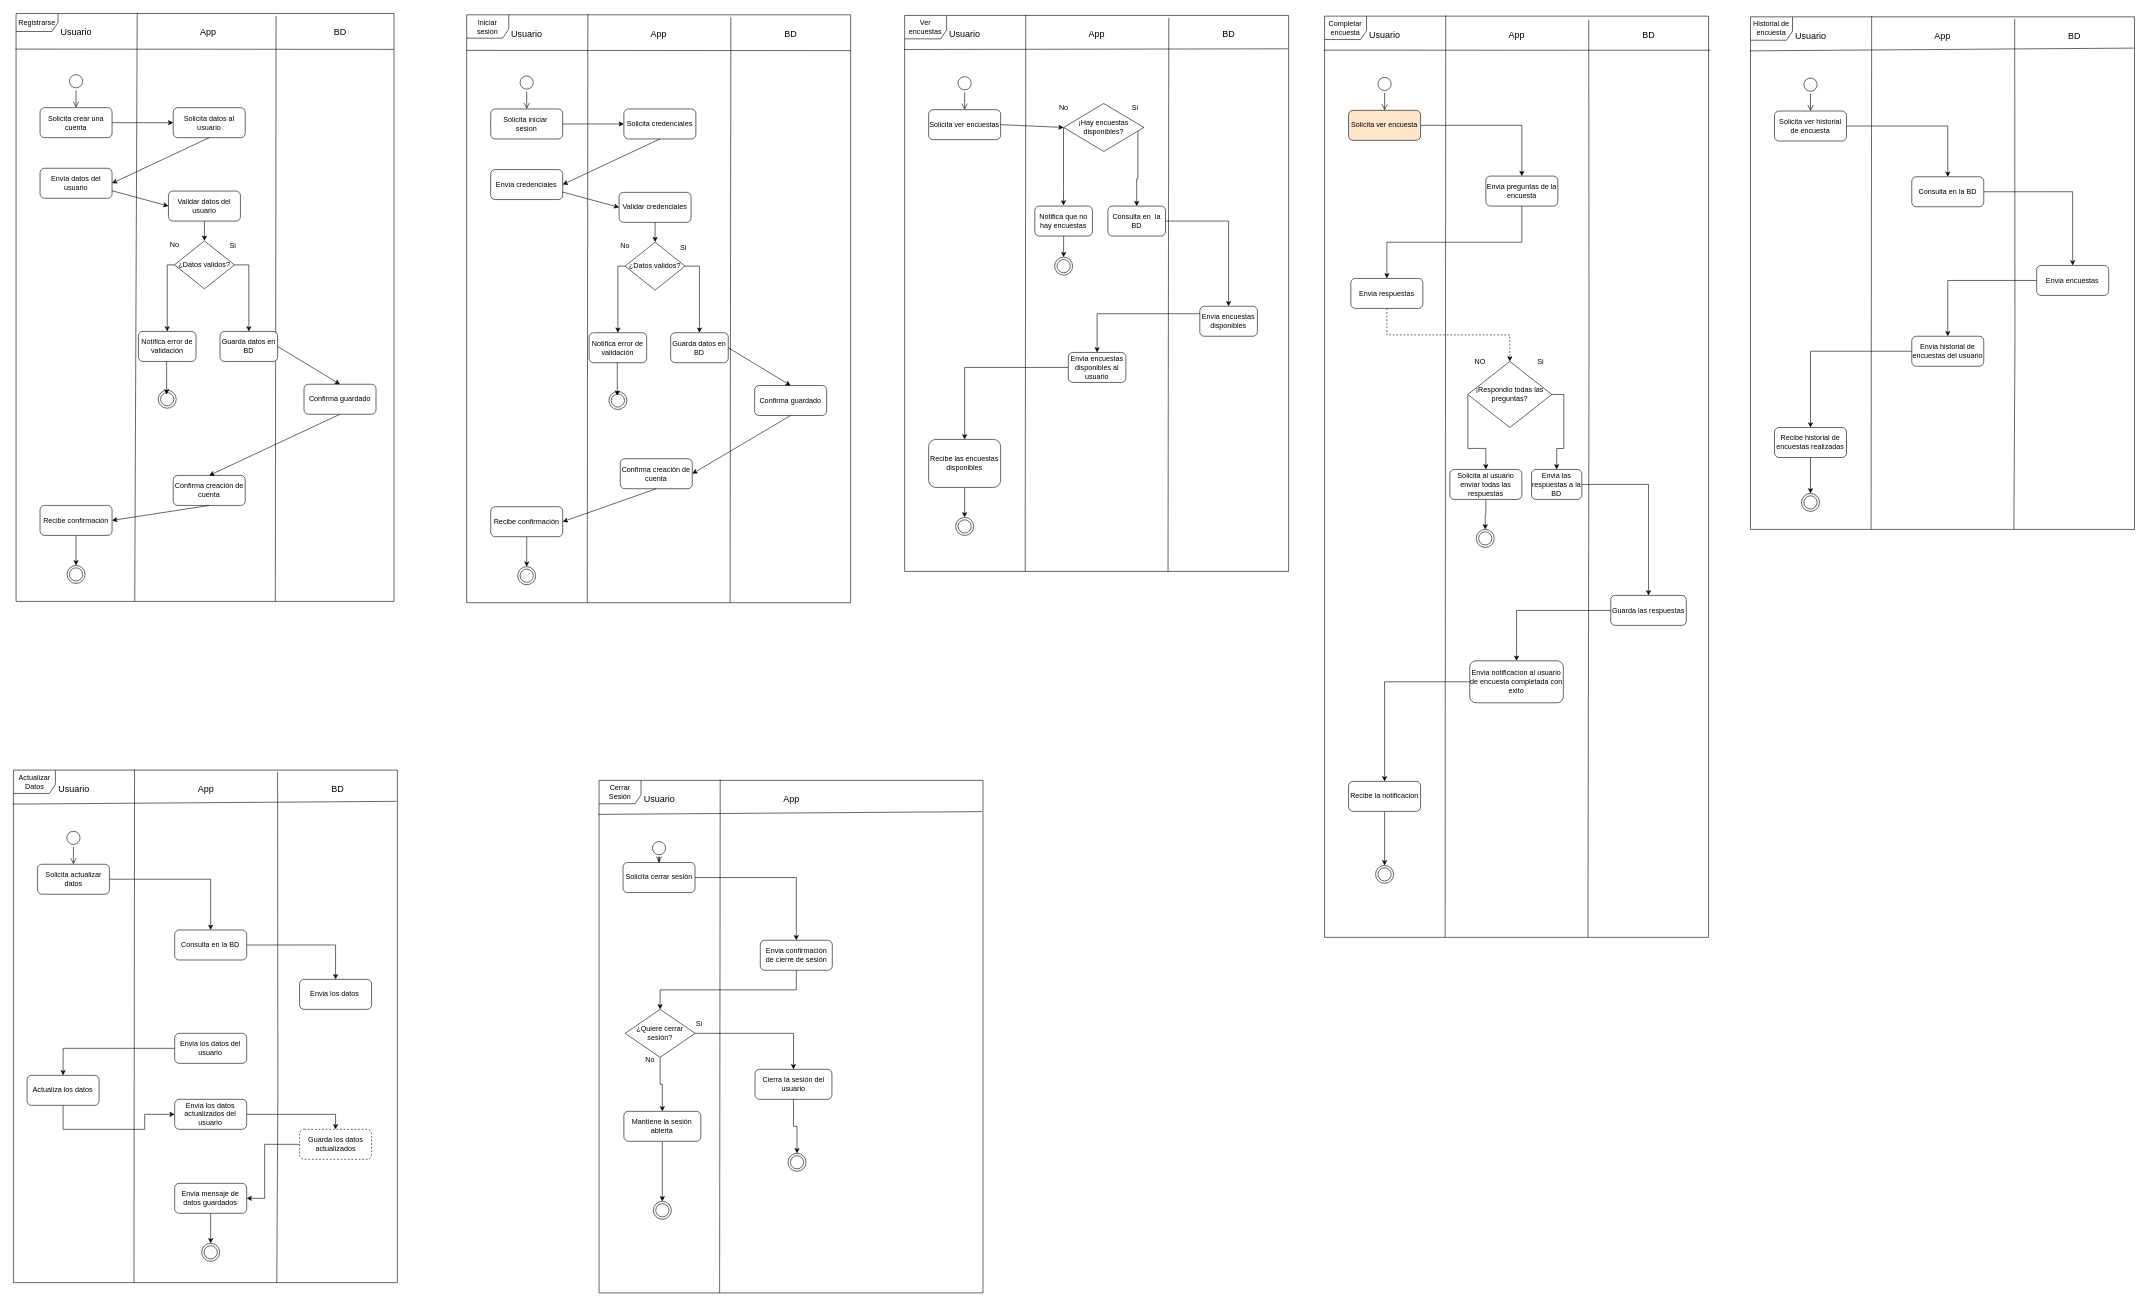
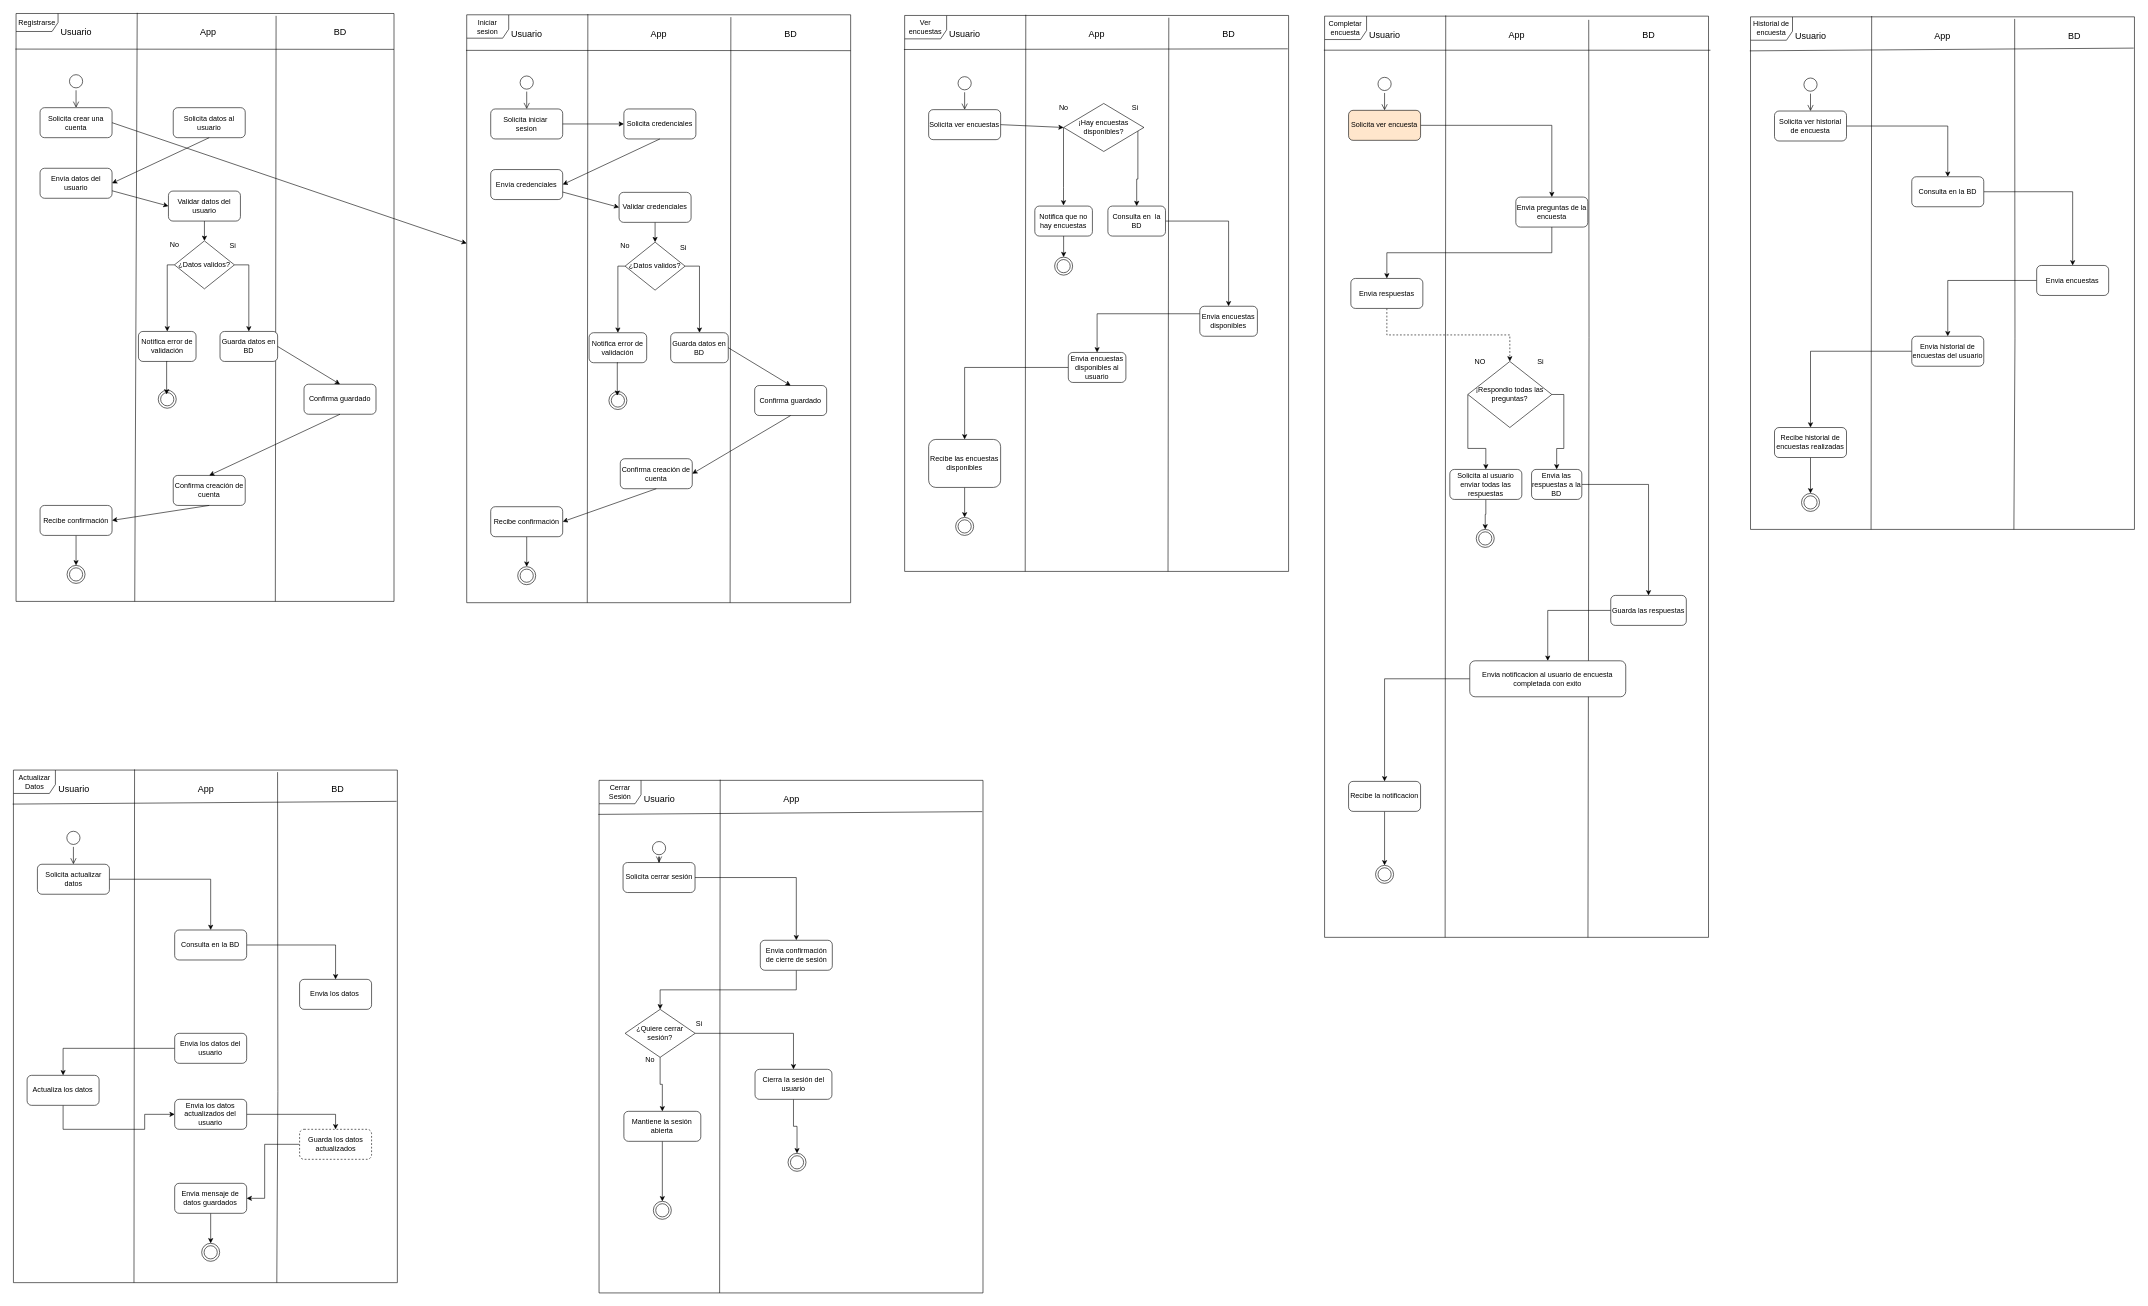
(118, 123) -> (288, 183)
(1522, 191) -> (1552, 212)
(1517, 682) -> (1548, 679)
